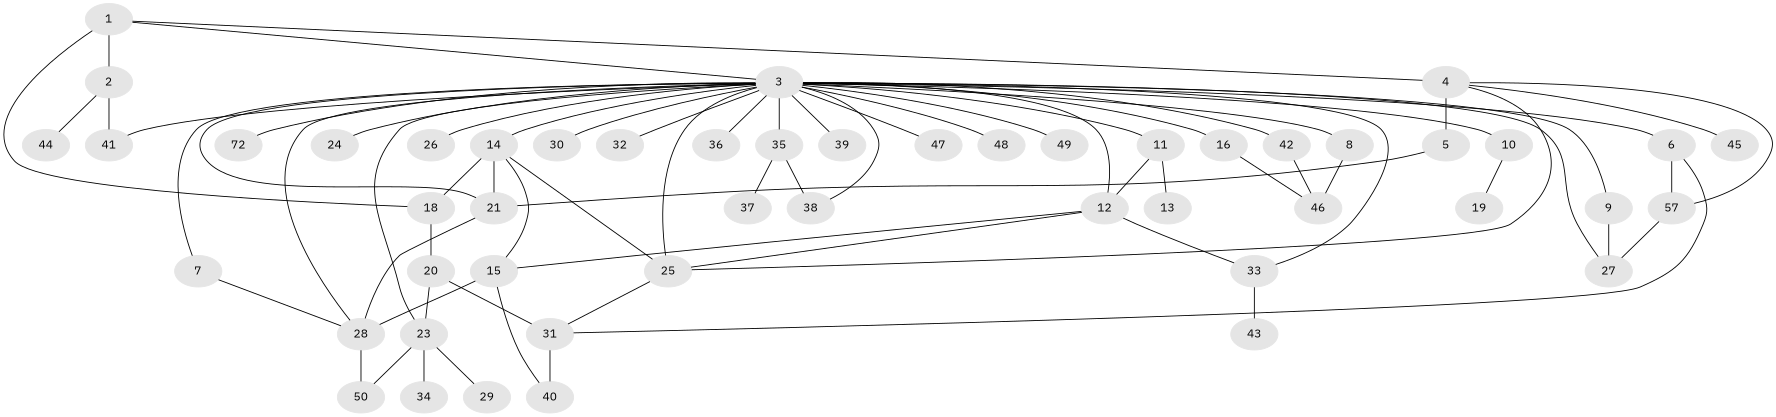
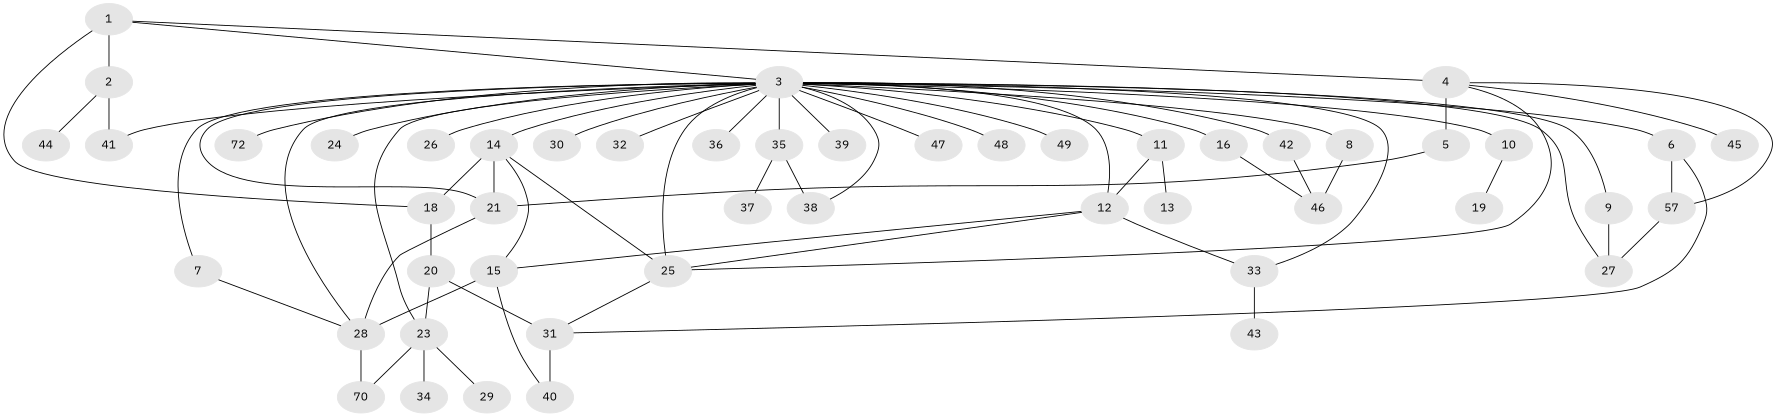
(361, 397) -> (361, 397)
